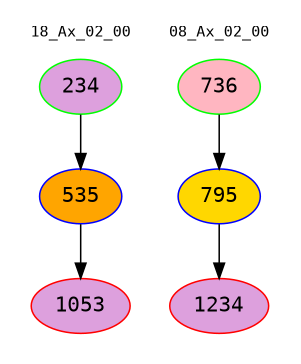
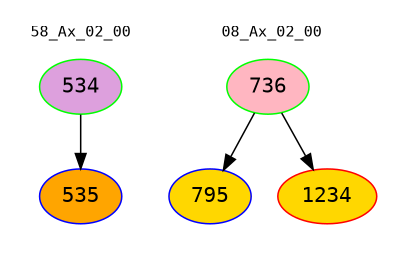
(81, 33) -> (81, 33)
(81, 87) -> (81, 87)
(219, 244) -> (294, 134)
(81, 306) -> none
(219, 306) -> (327, 196)
